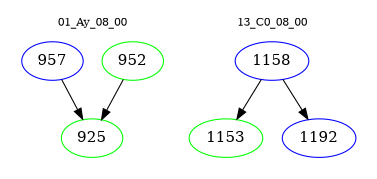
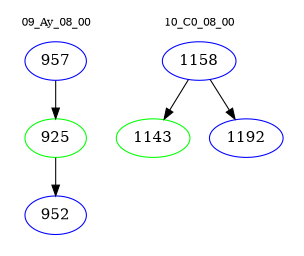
(93, 23) -> (56, 23)
(273, 23) -> (200, 23)
(133, 61) -> (56, 215)
(115, 95) -> (56, 171)
(226, 138) -> (153, 138)
